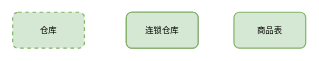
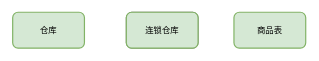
(48, 30) -> (48, 30)
